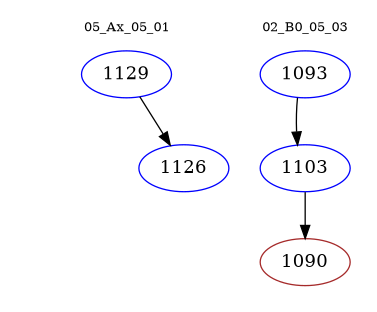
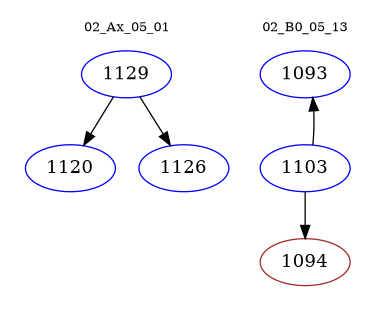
(127, 28) -> (127, 28)
(305, 28) -> (305, 28)
(296, 115) -> (314, 128)
none -> (70, 168)
(305, 262) -> (305, 262)
